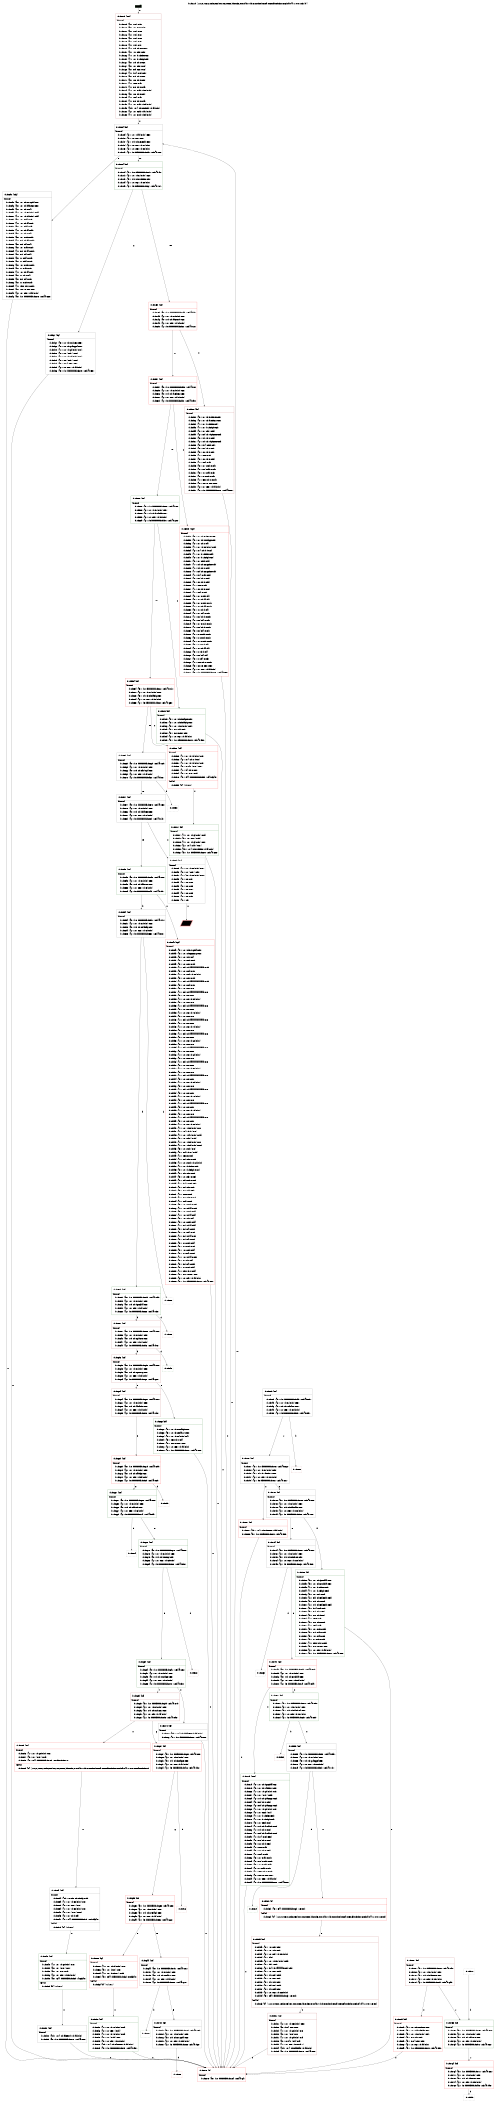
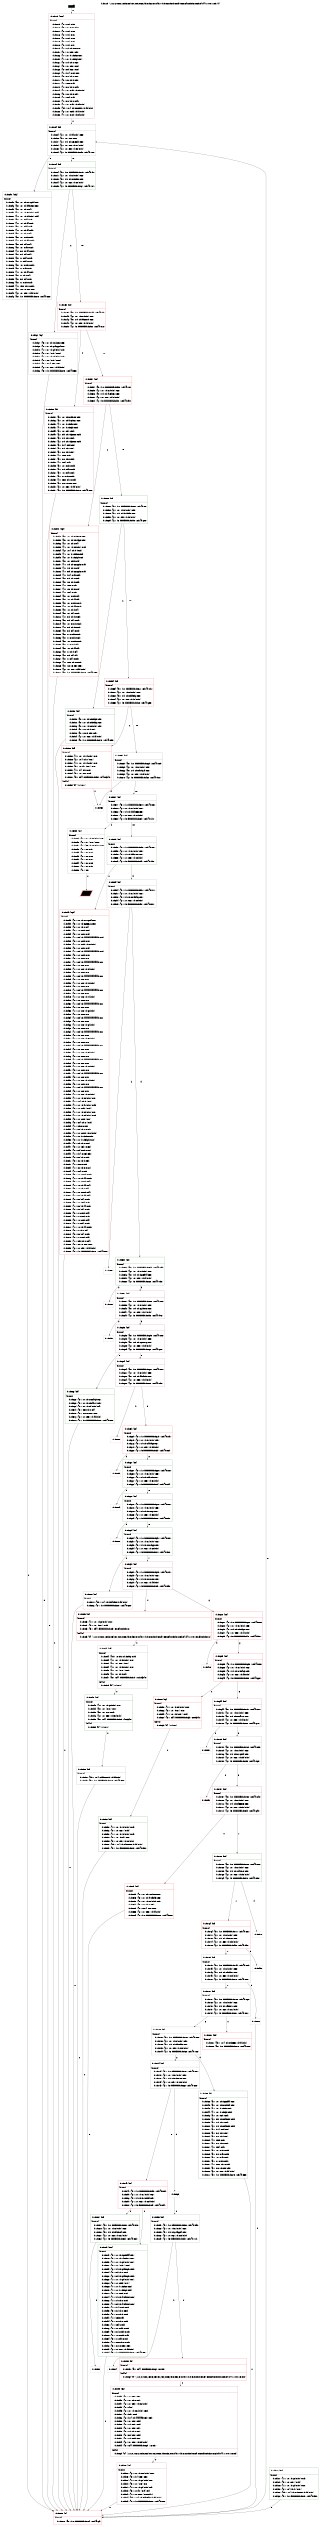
(193, 806) -> (95, 796)
none -> (116, 1440)
(302, 1732) -> (175, 2205)
none -> (237, 1775)
(240, 1802) -> (256, 2341)
none -> (226, 1951)
(469, 1997) -> (249, 1906)
